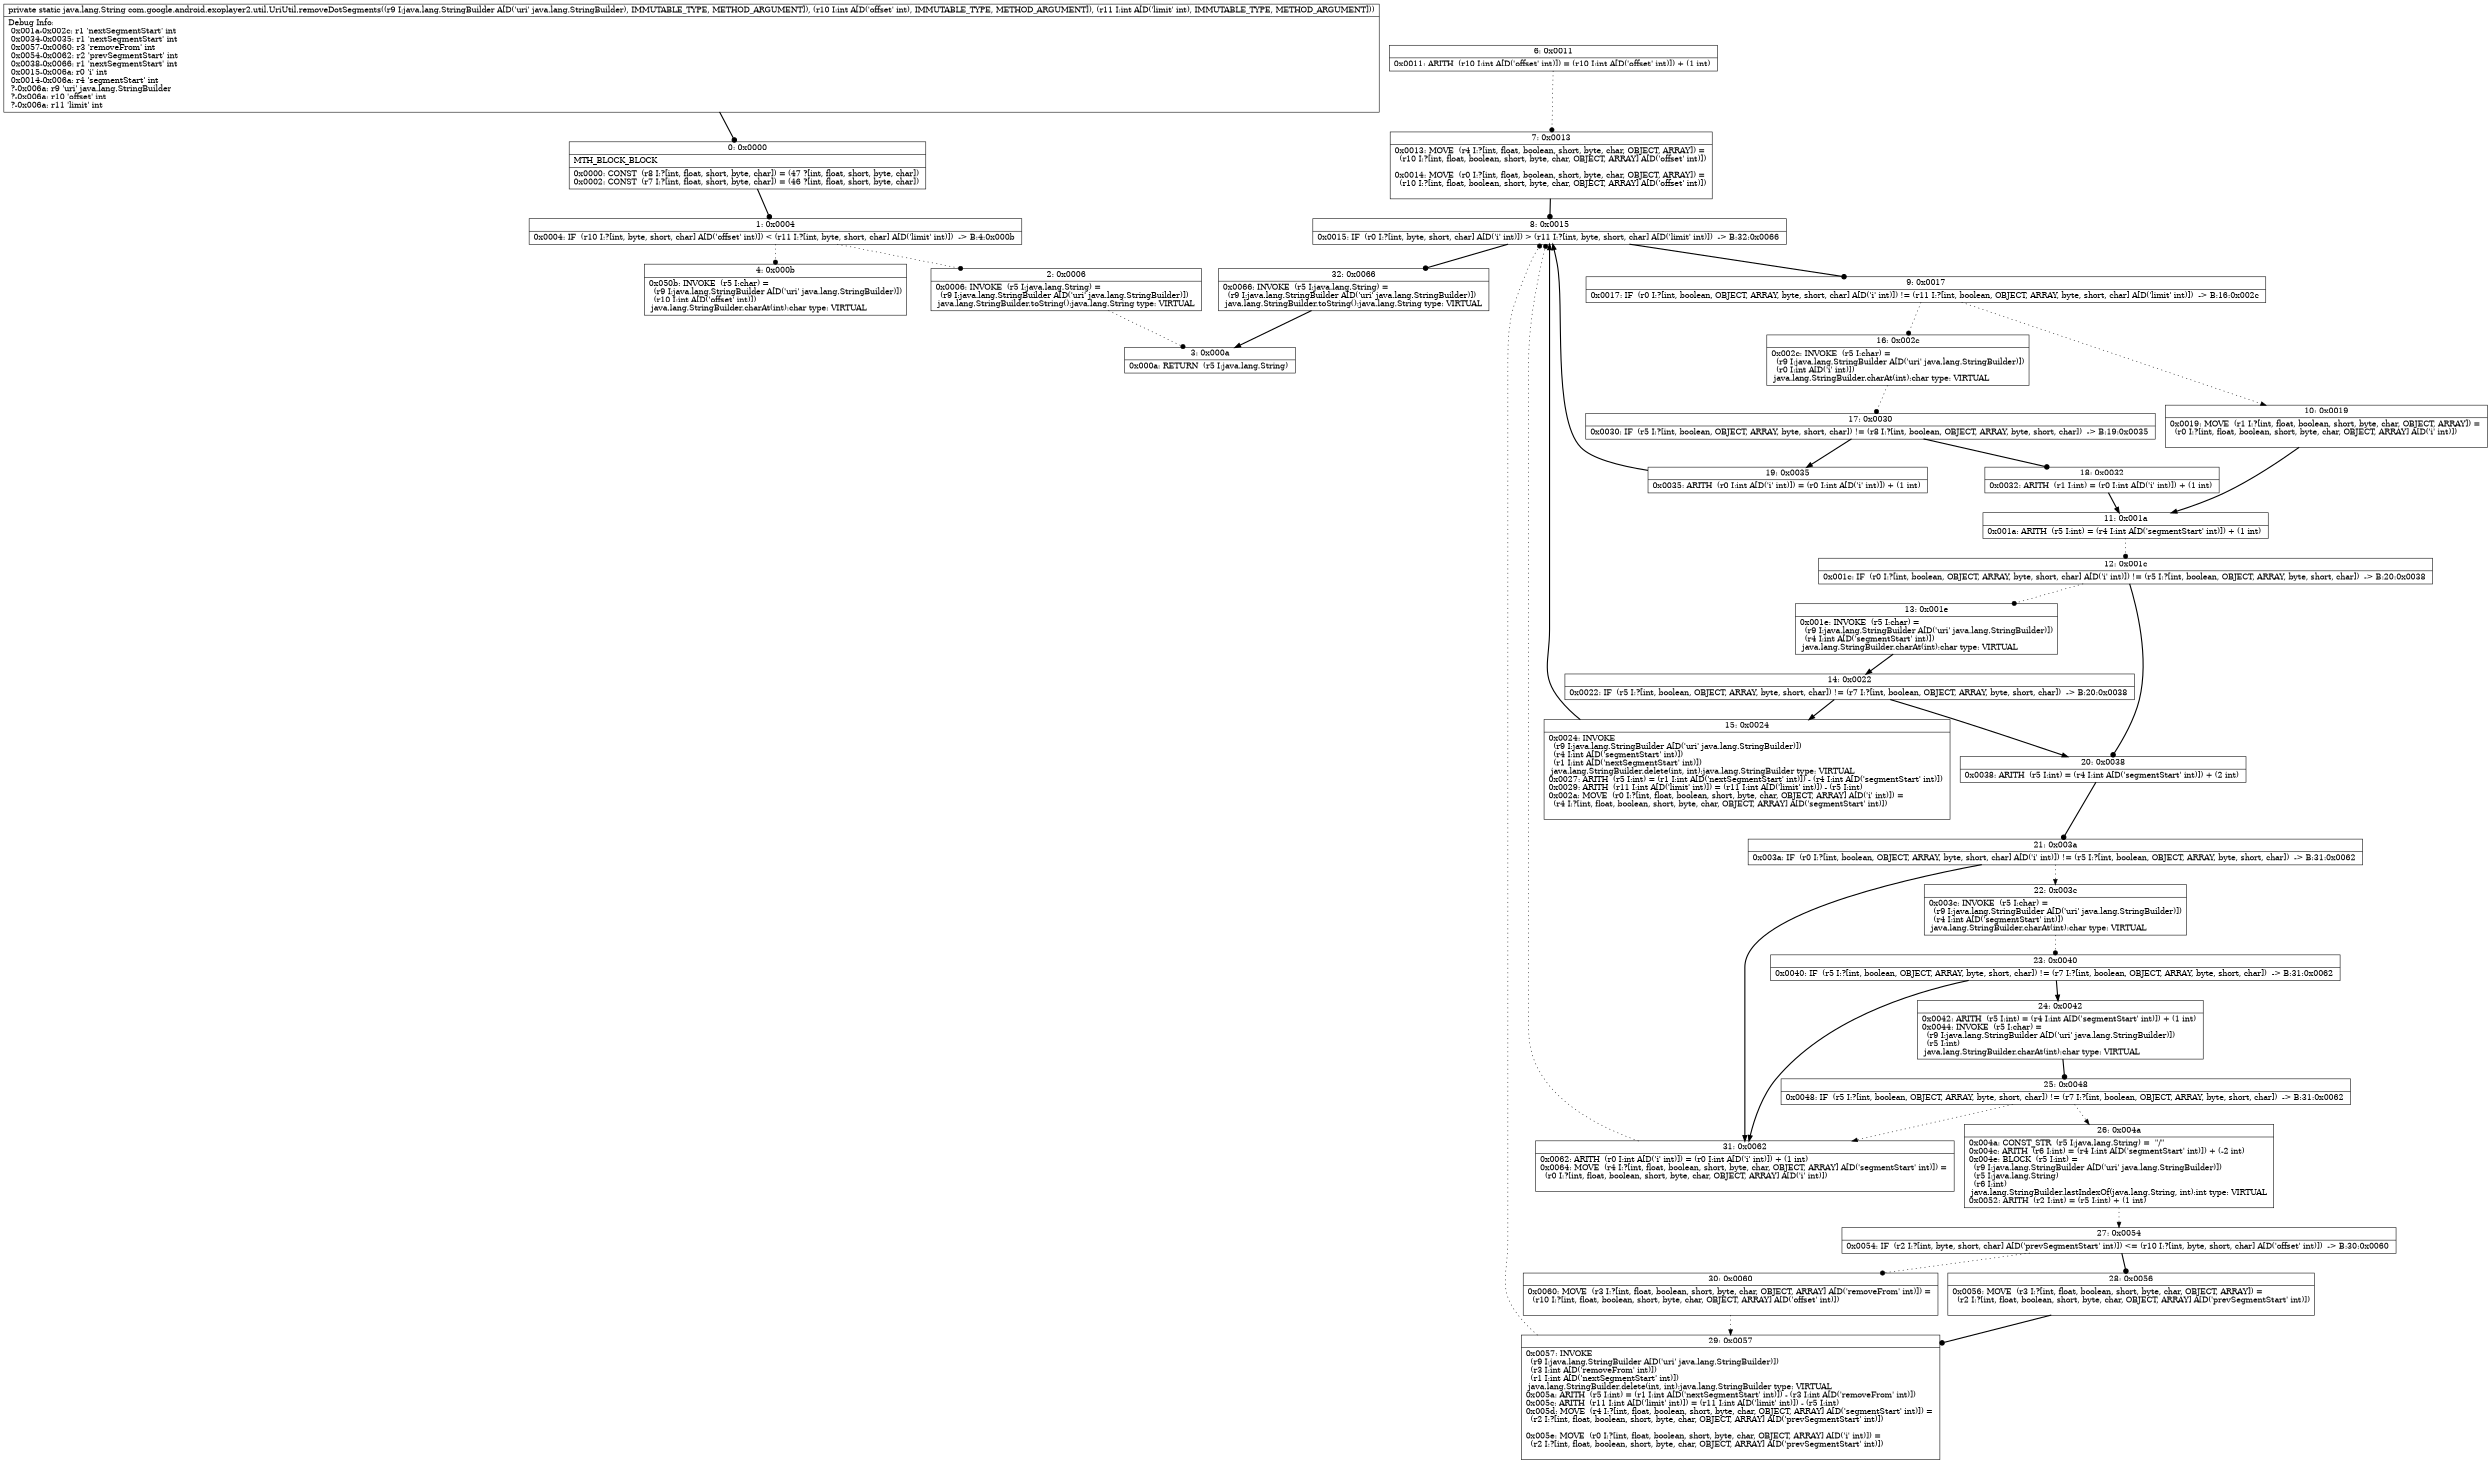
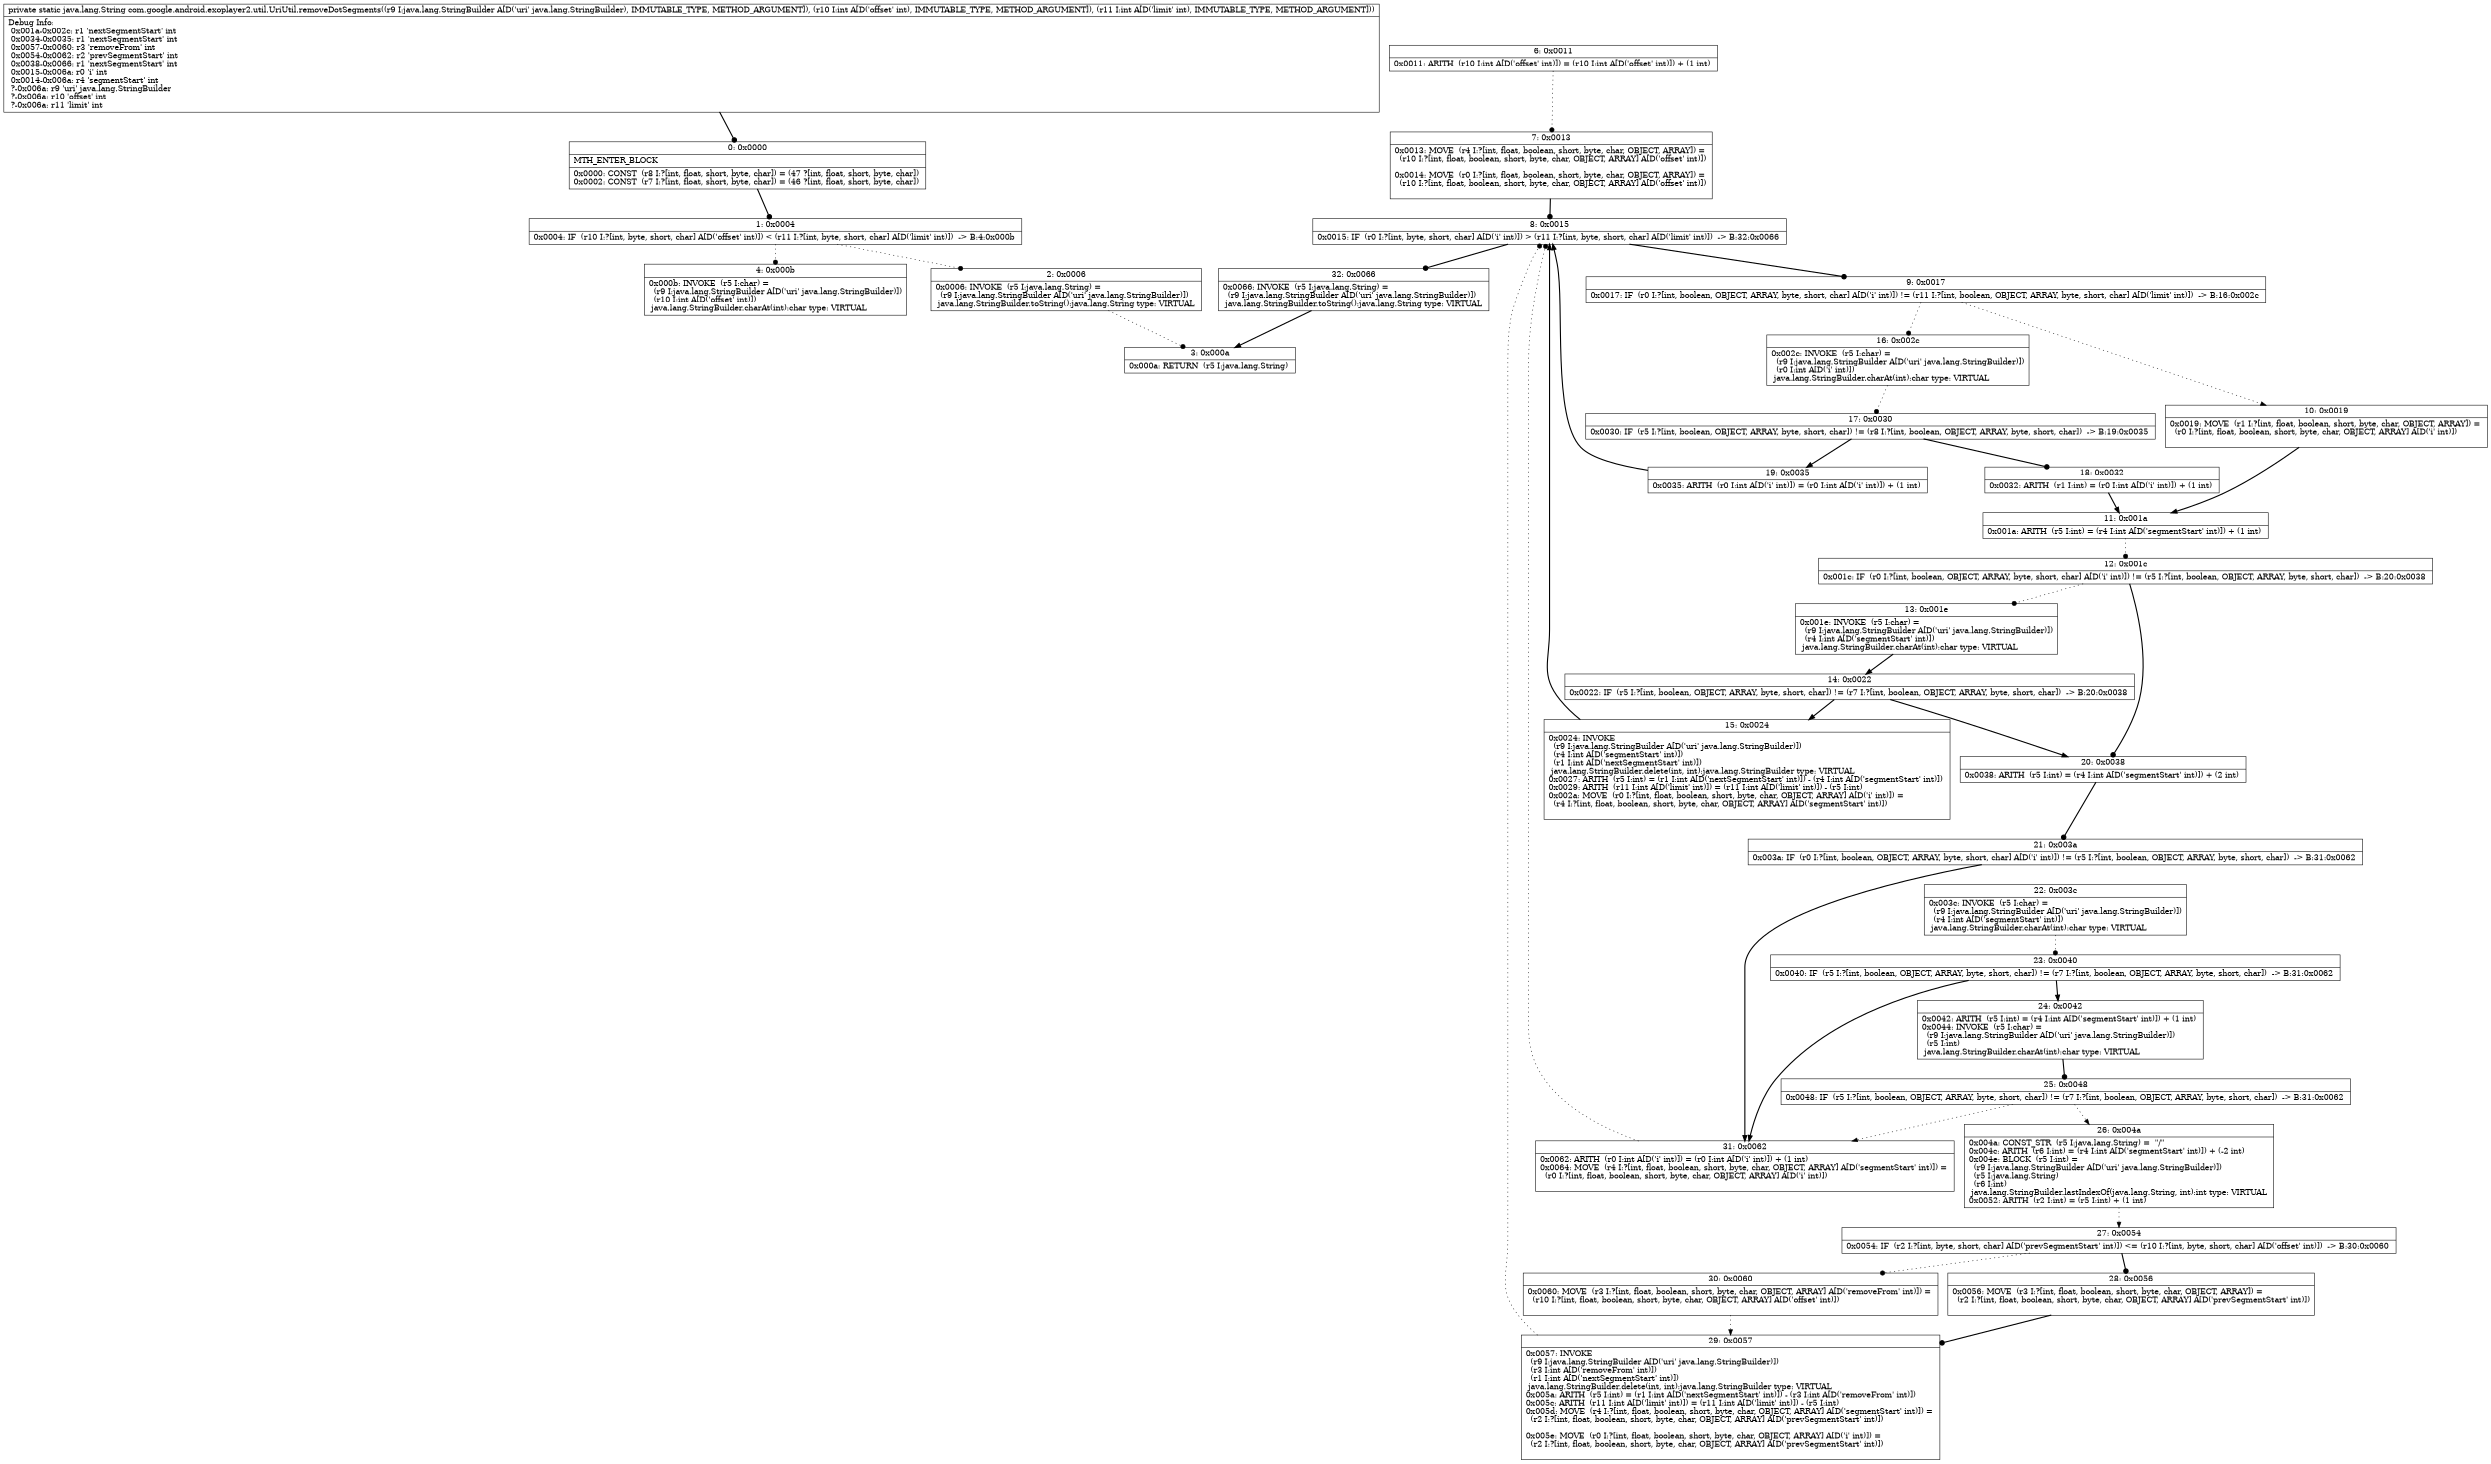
(616, 161) -> (616, 161)
(710, 284) -> (710, 284)
(2055, 872) -> none
